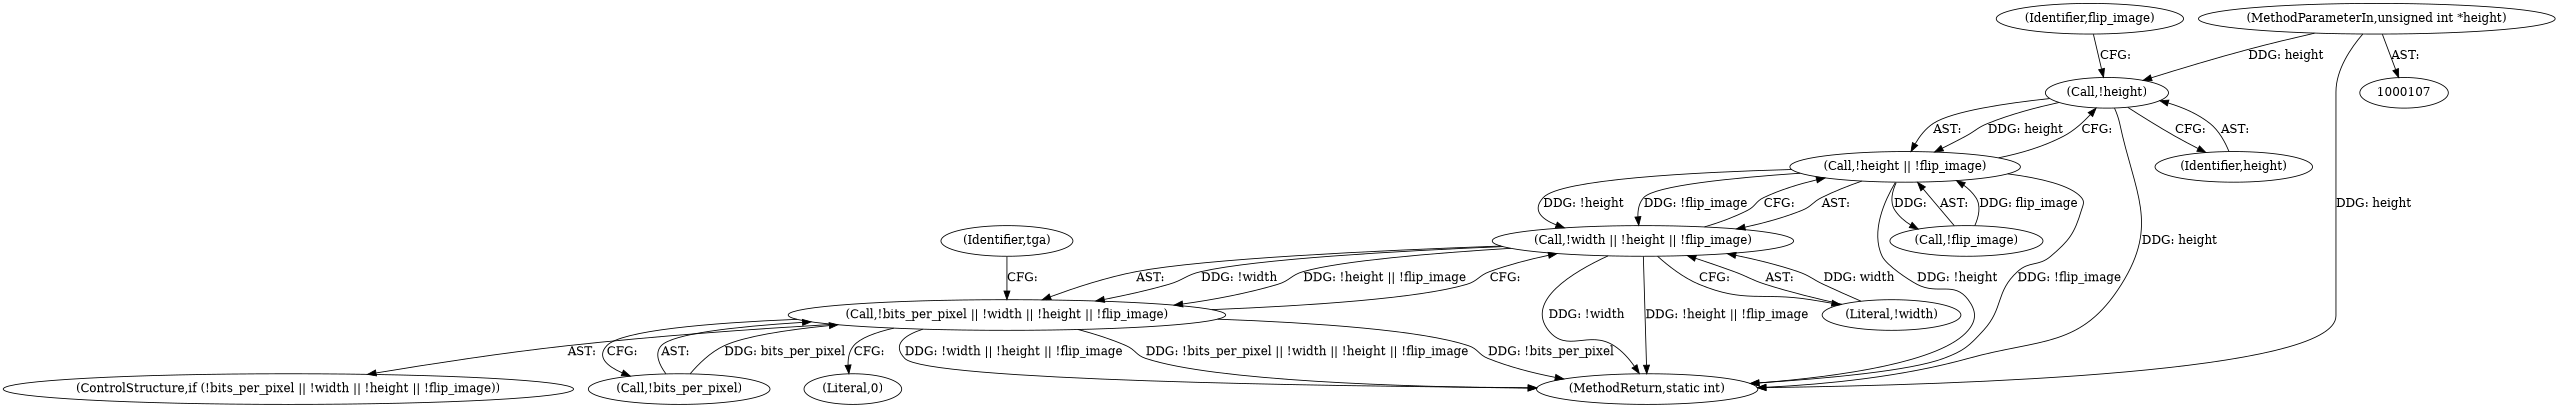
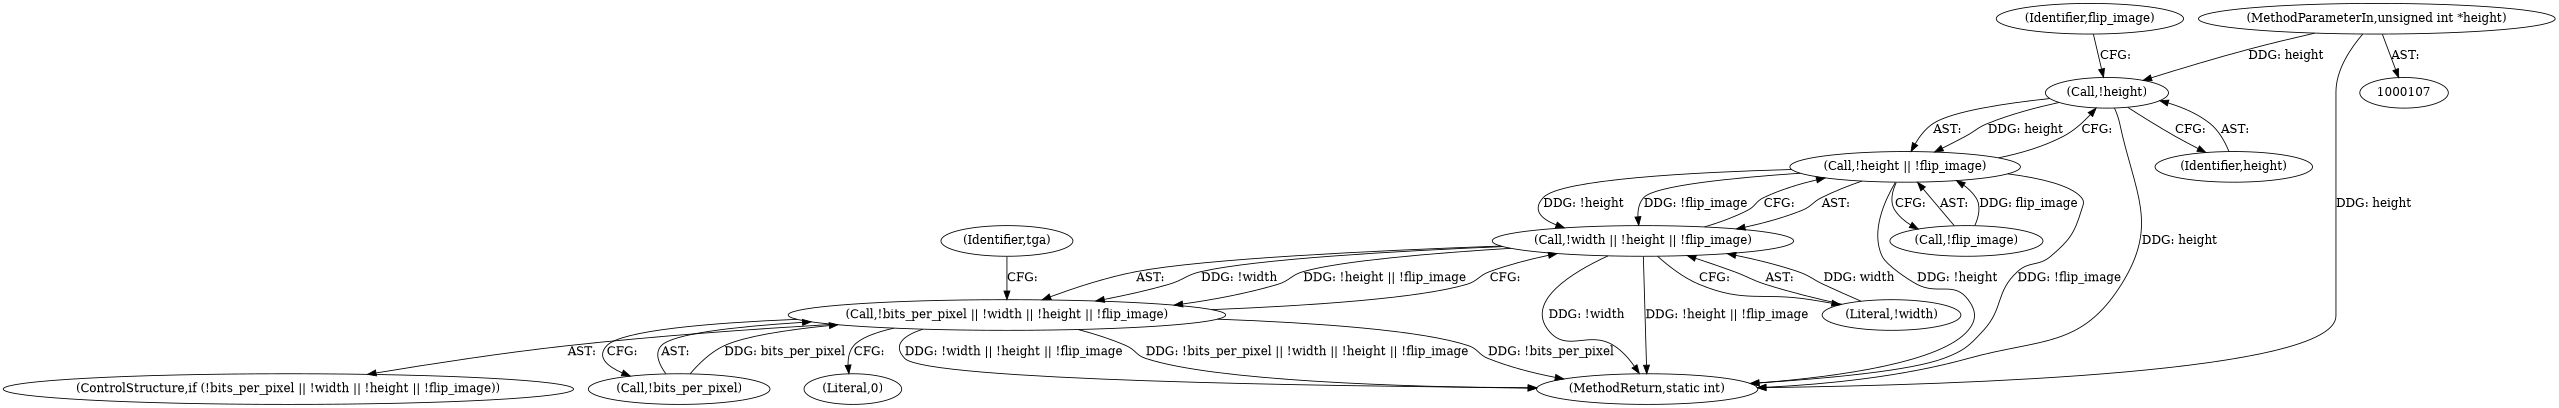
(1912, 204) -> (1912, 204)
